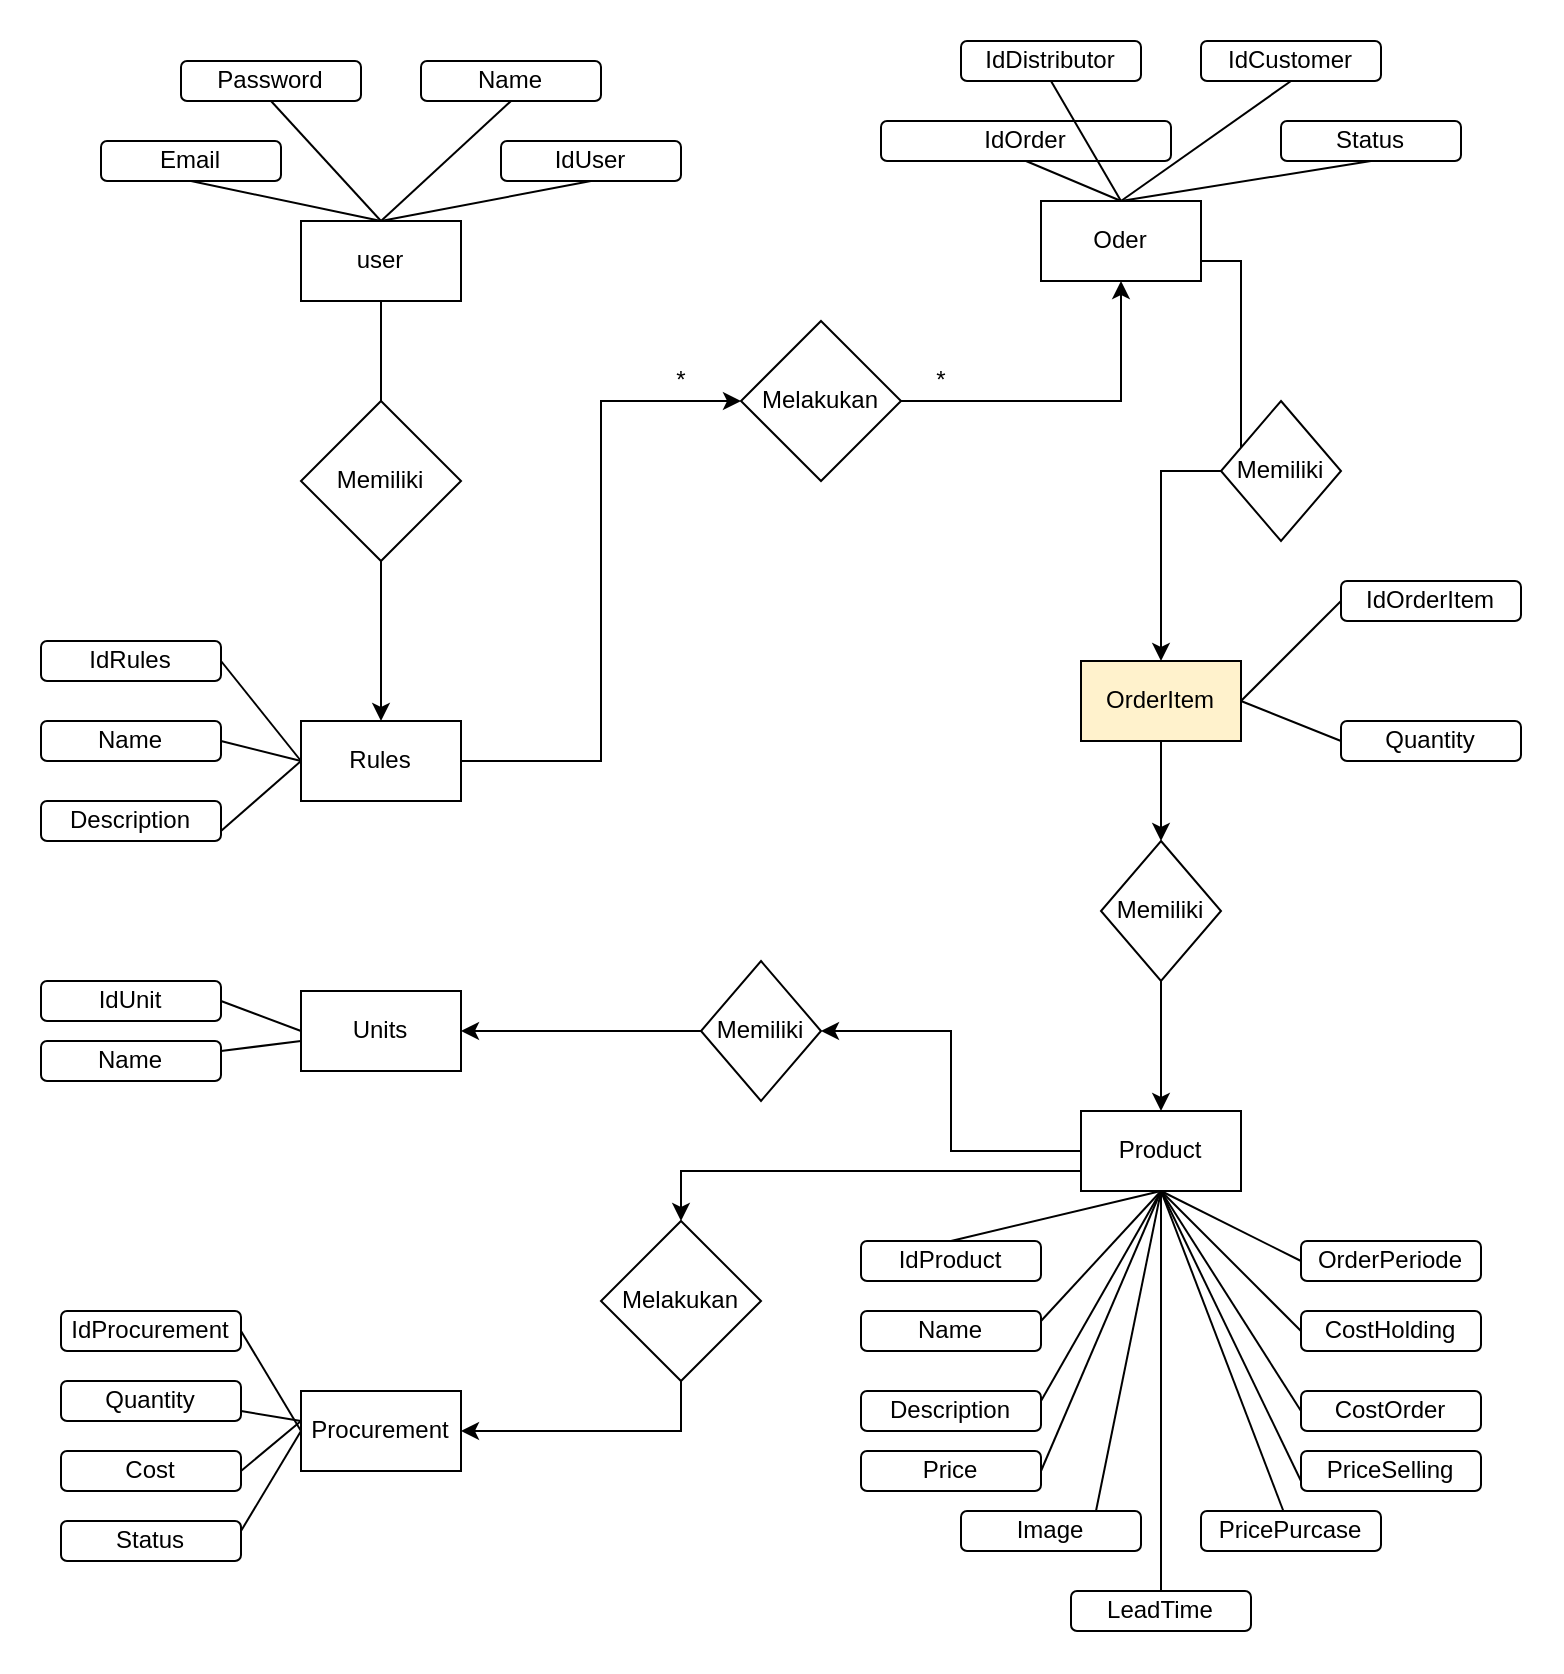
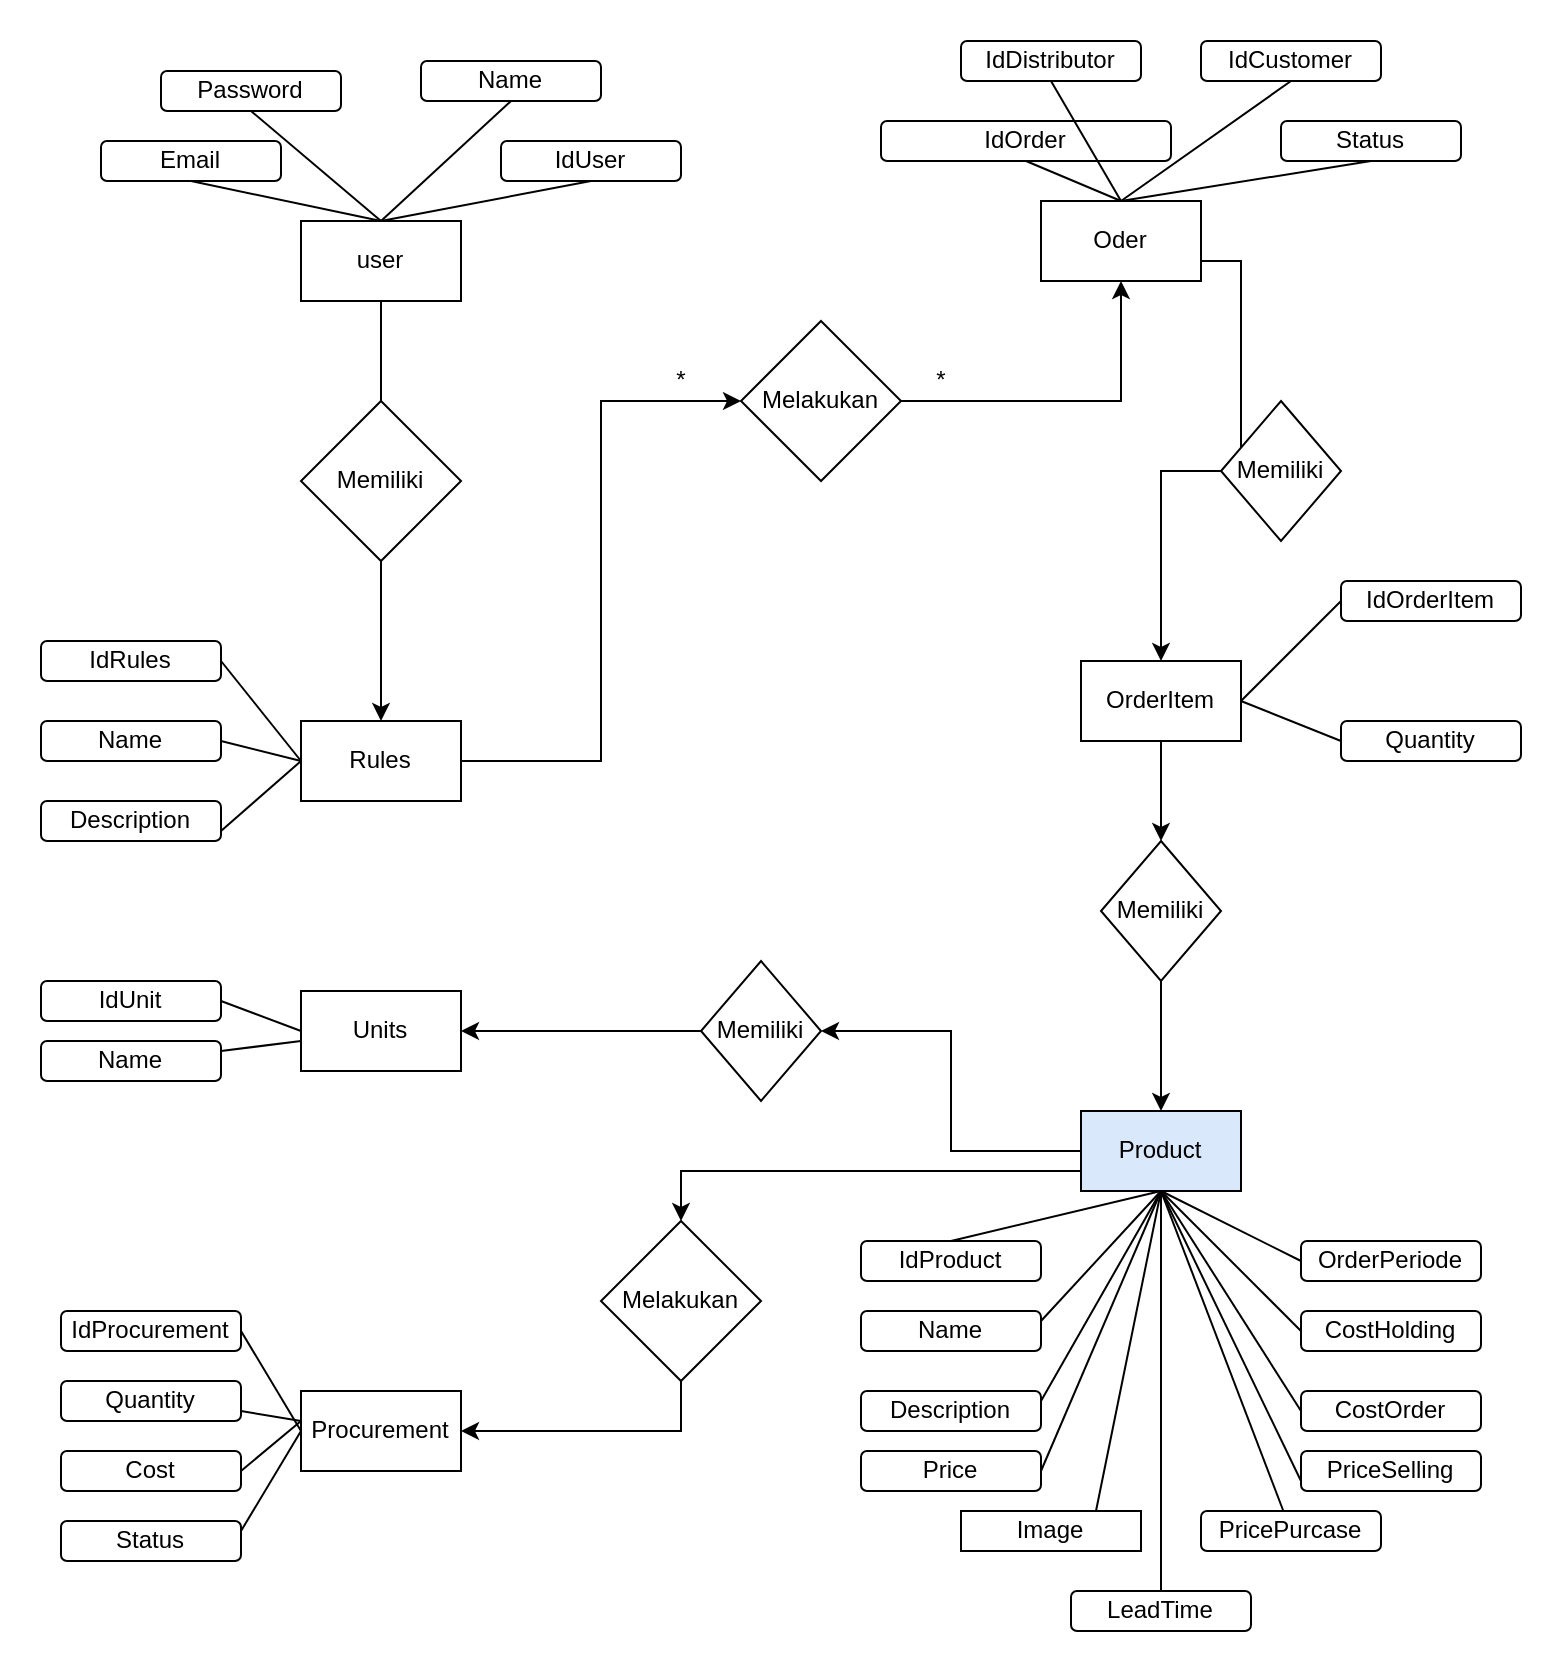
(271, 81) -> (251, 91)
(1161, 701) -> (1161, 701)
(1161, 1151) -> (1161, 1151)
(1051, 1531) -> (1051, 1531)
